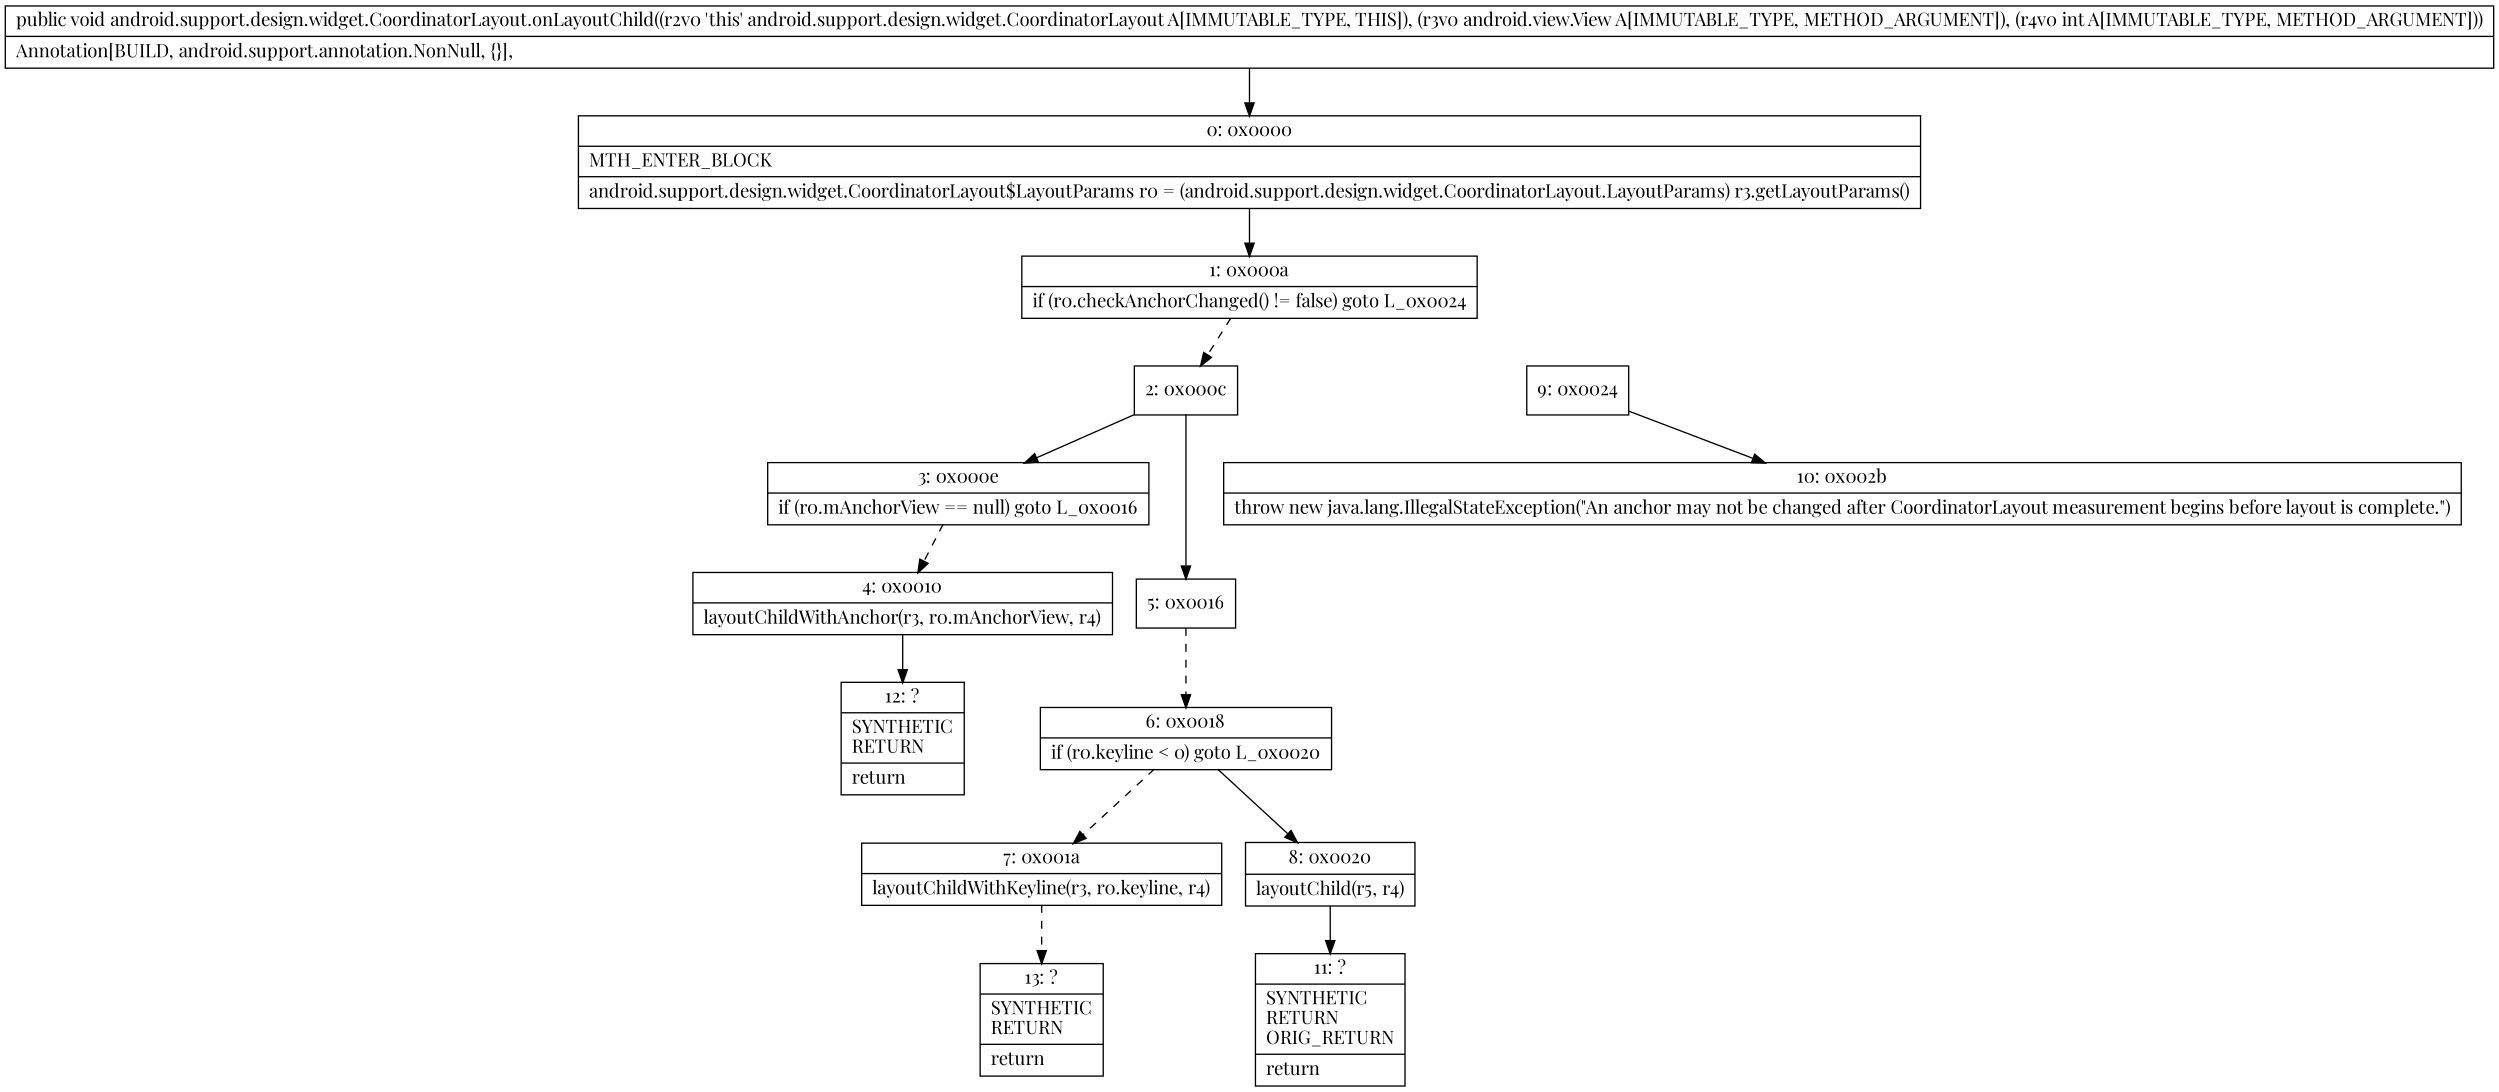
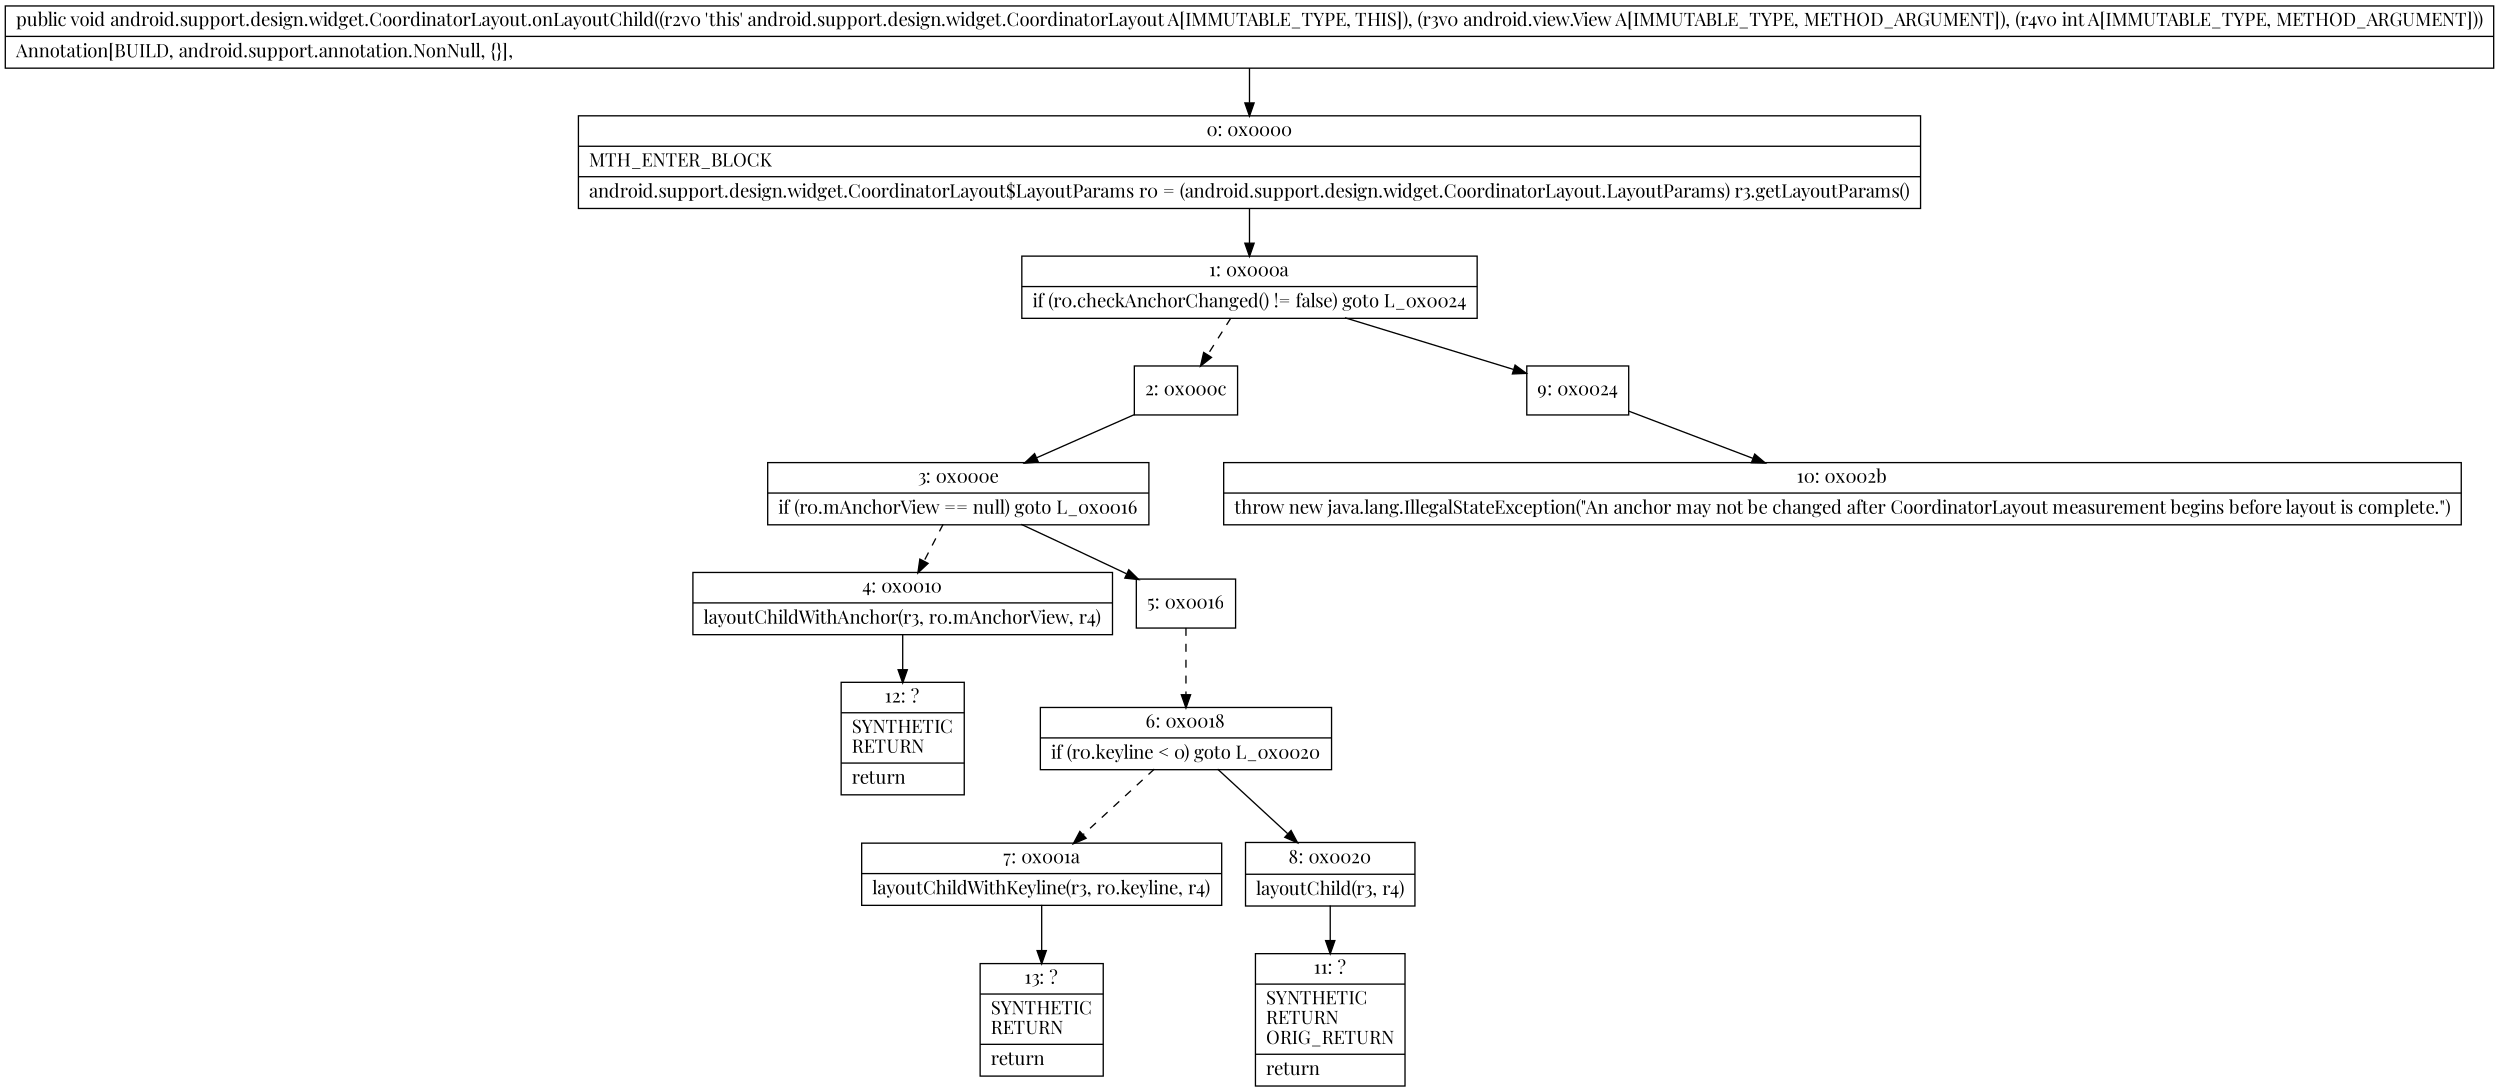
none -> (1429, 344)
(1186, 490) -> (1074, 549)
(1330, 889) -> (1330, 889)
(1042, 928) -> (1042, 928)
